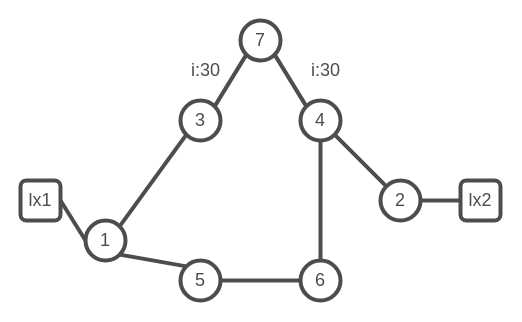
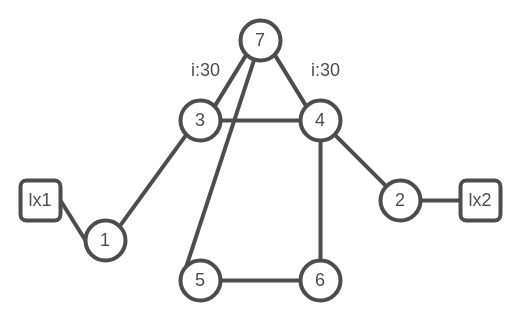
none -> (261, 121)
(153, 261) -> (220, 163)
